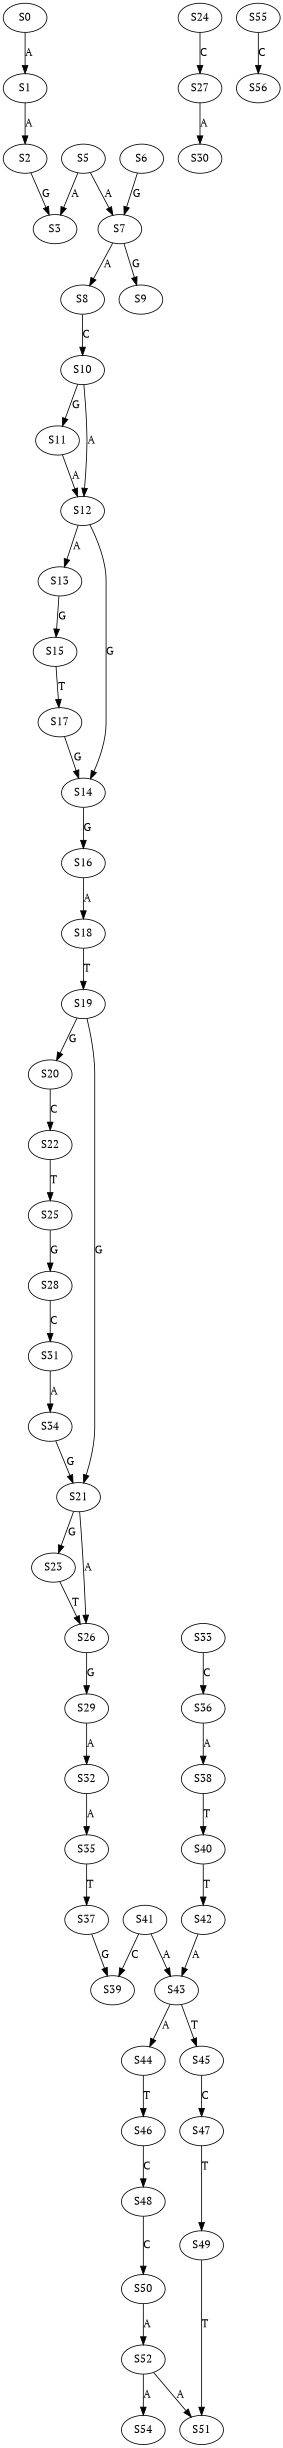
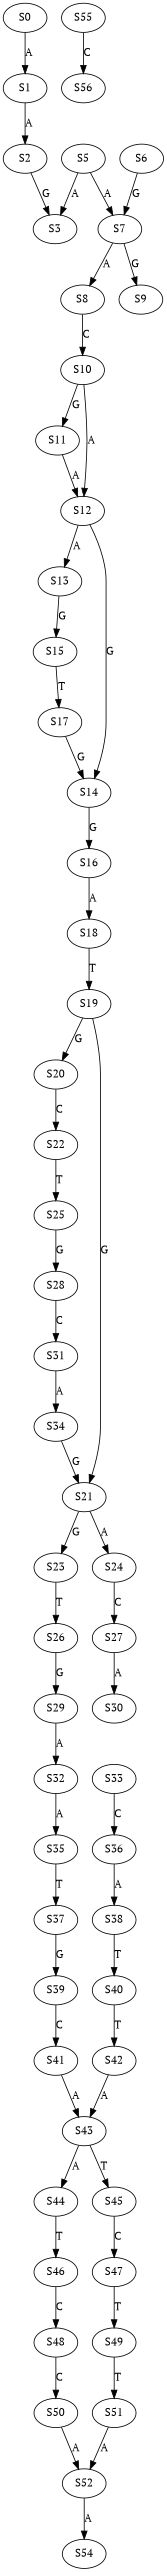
(83, 1563) -> (97, 1528)
(130, 1951) -> (56, 2021)
(170, 2392) -> (101, 2444)
